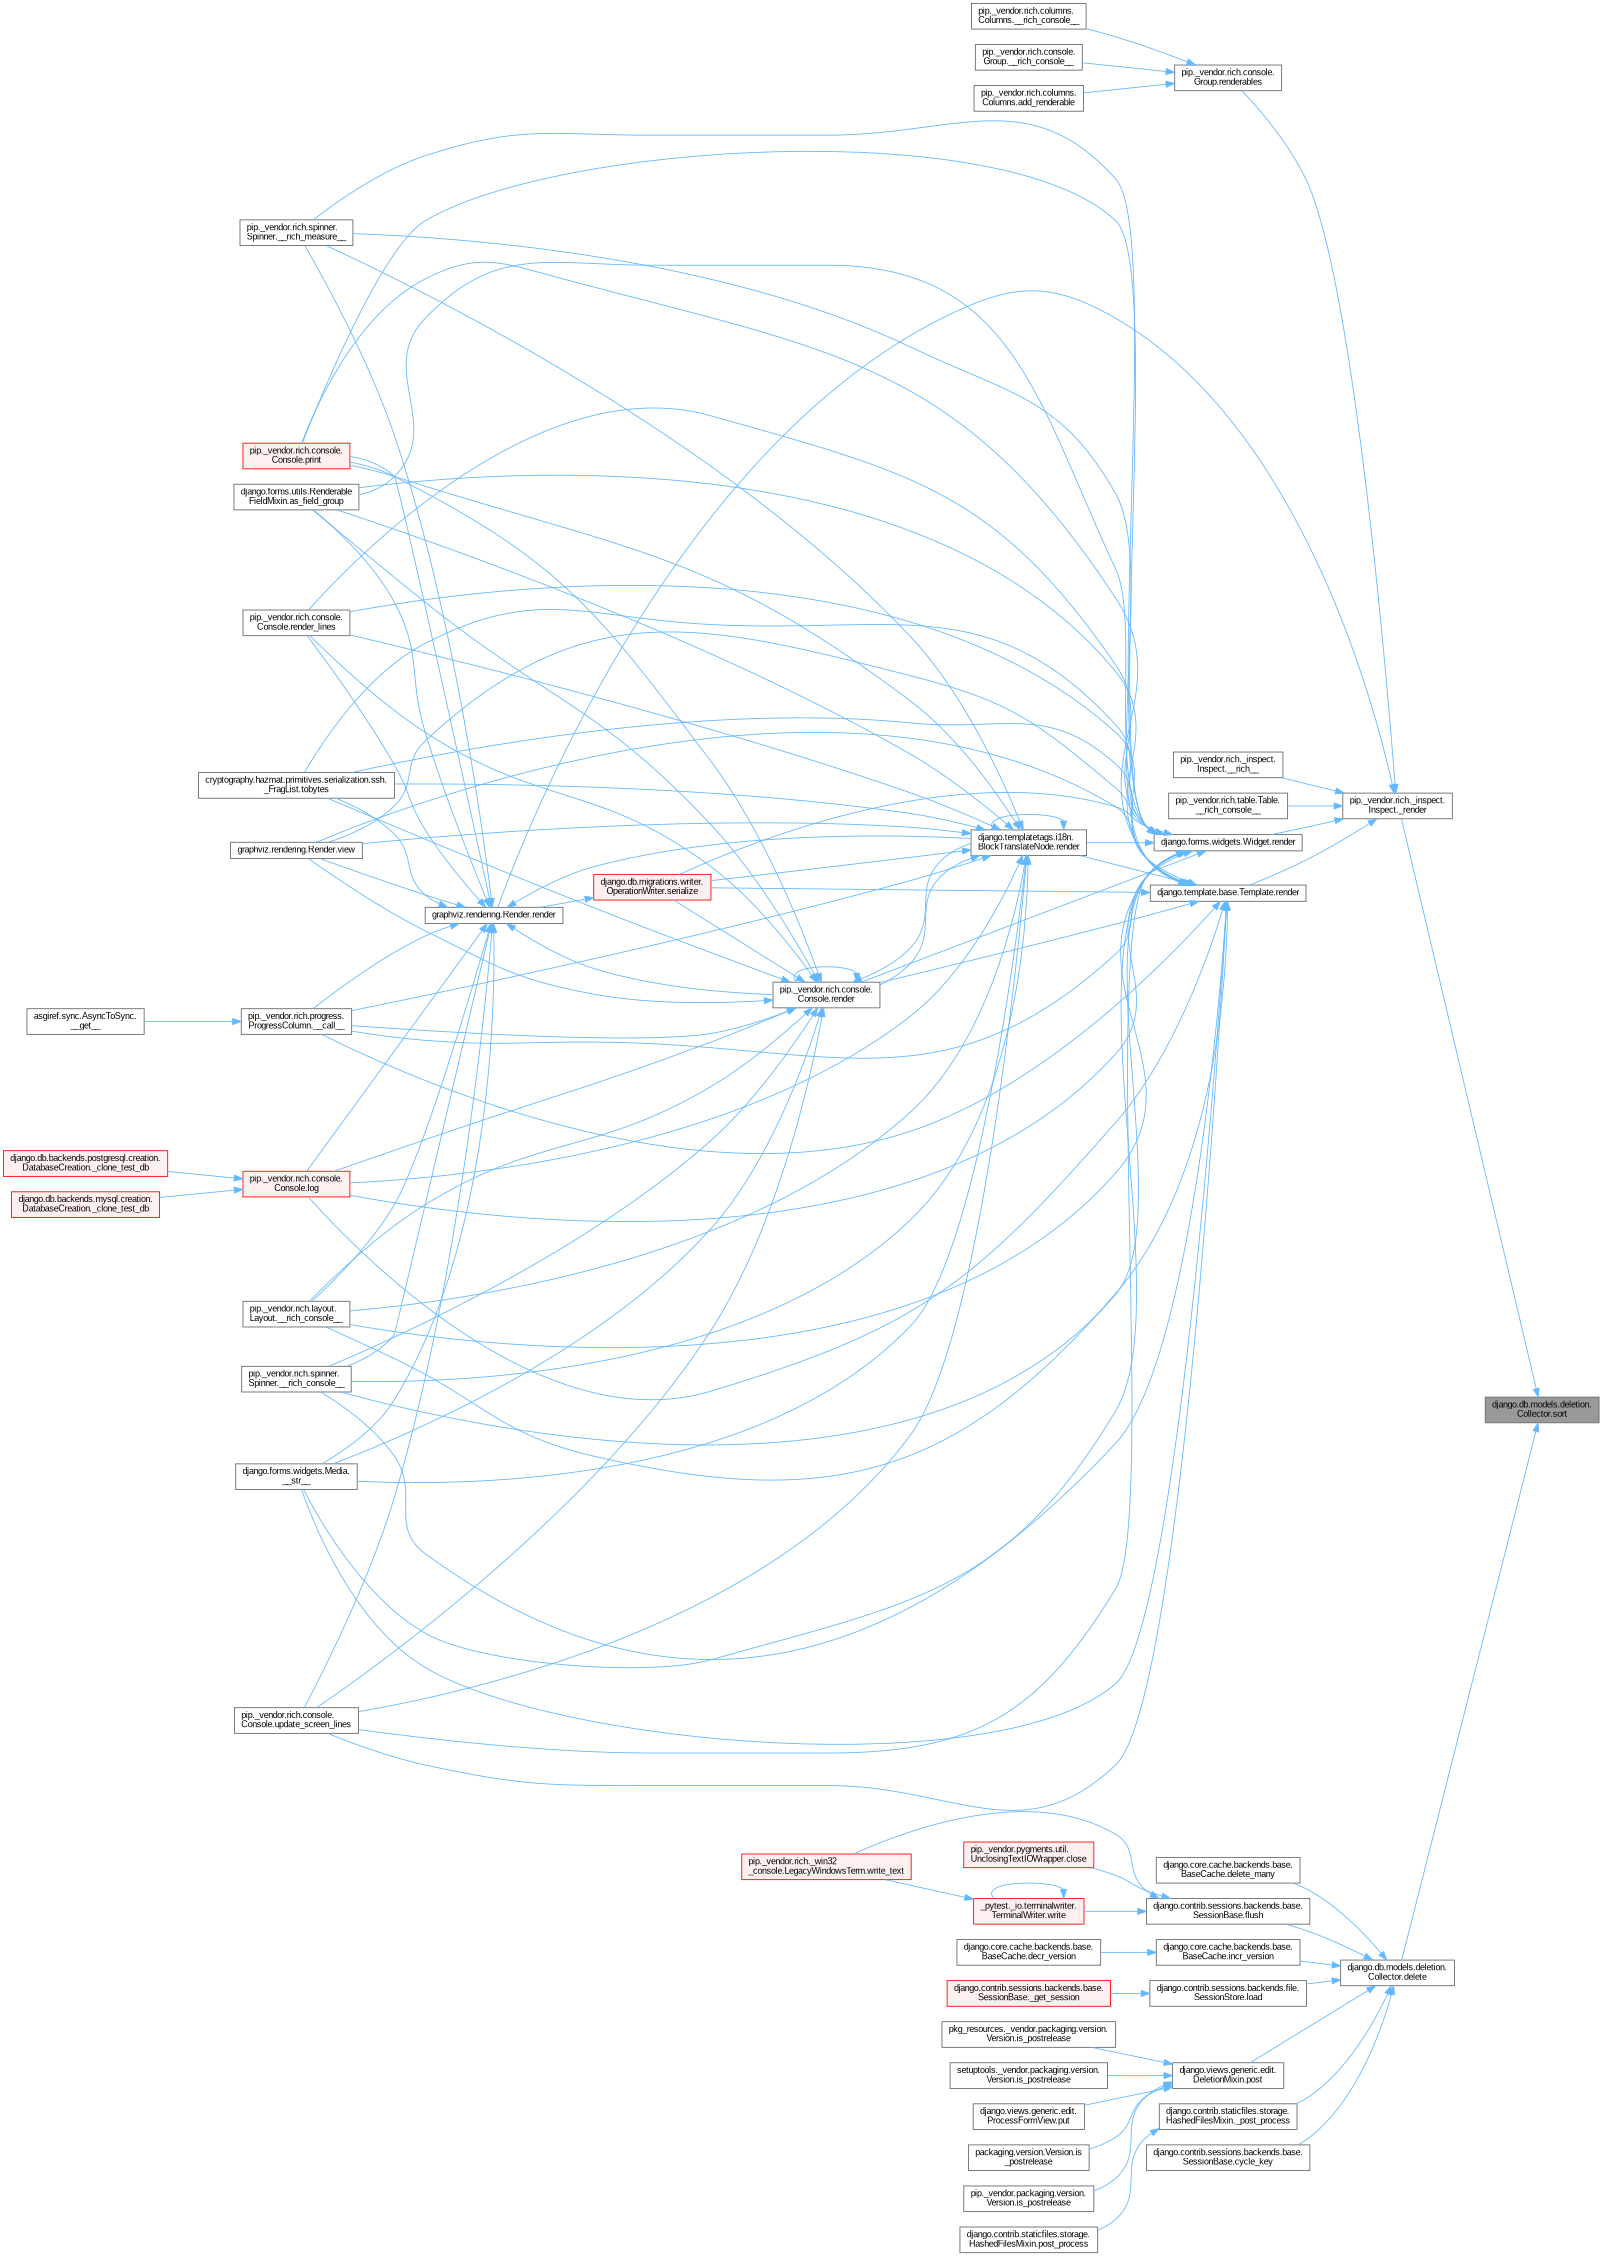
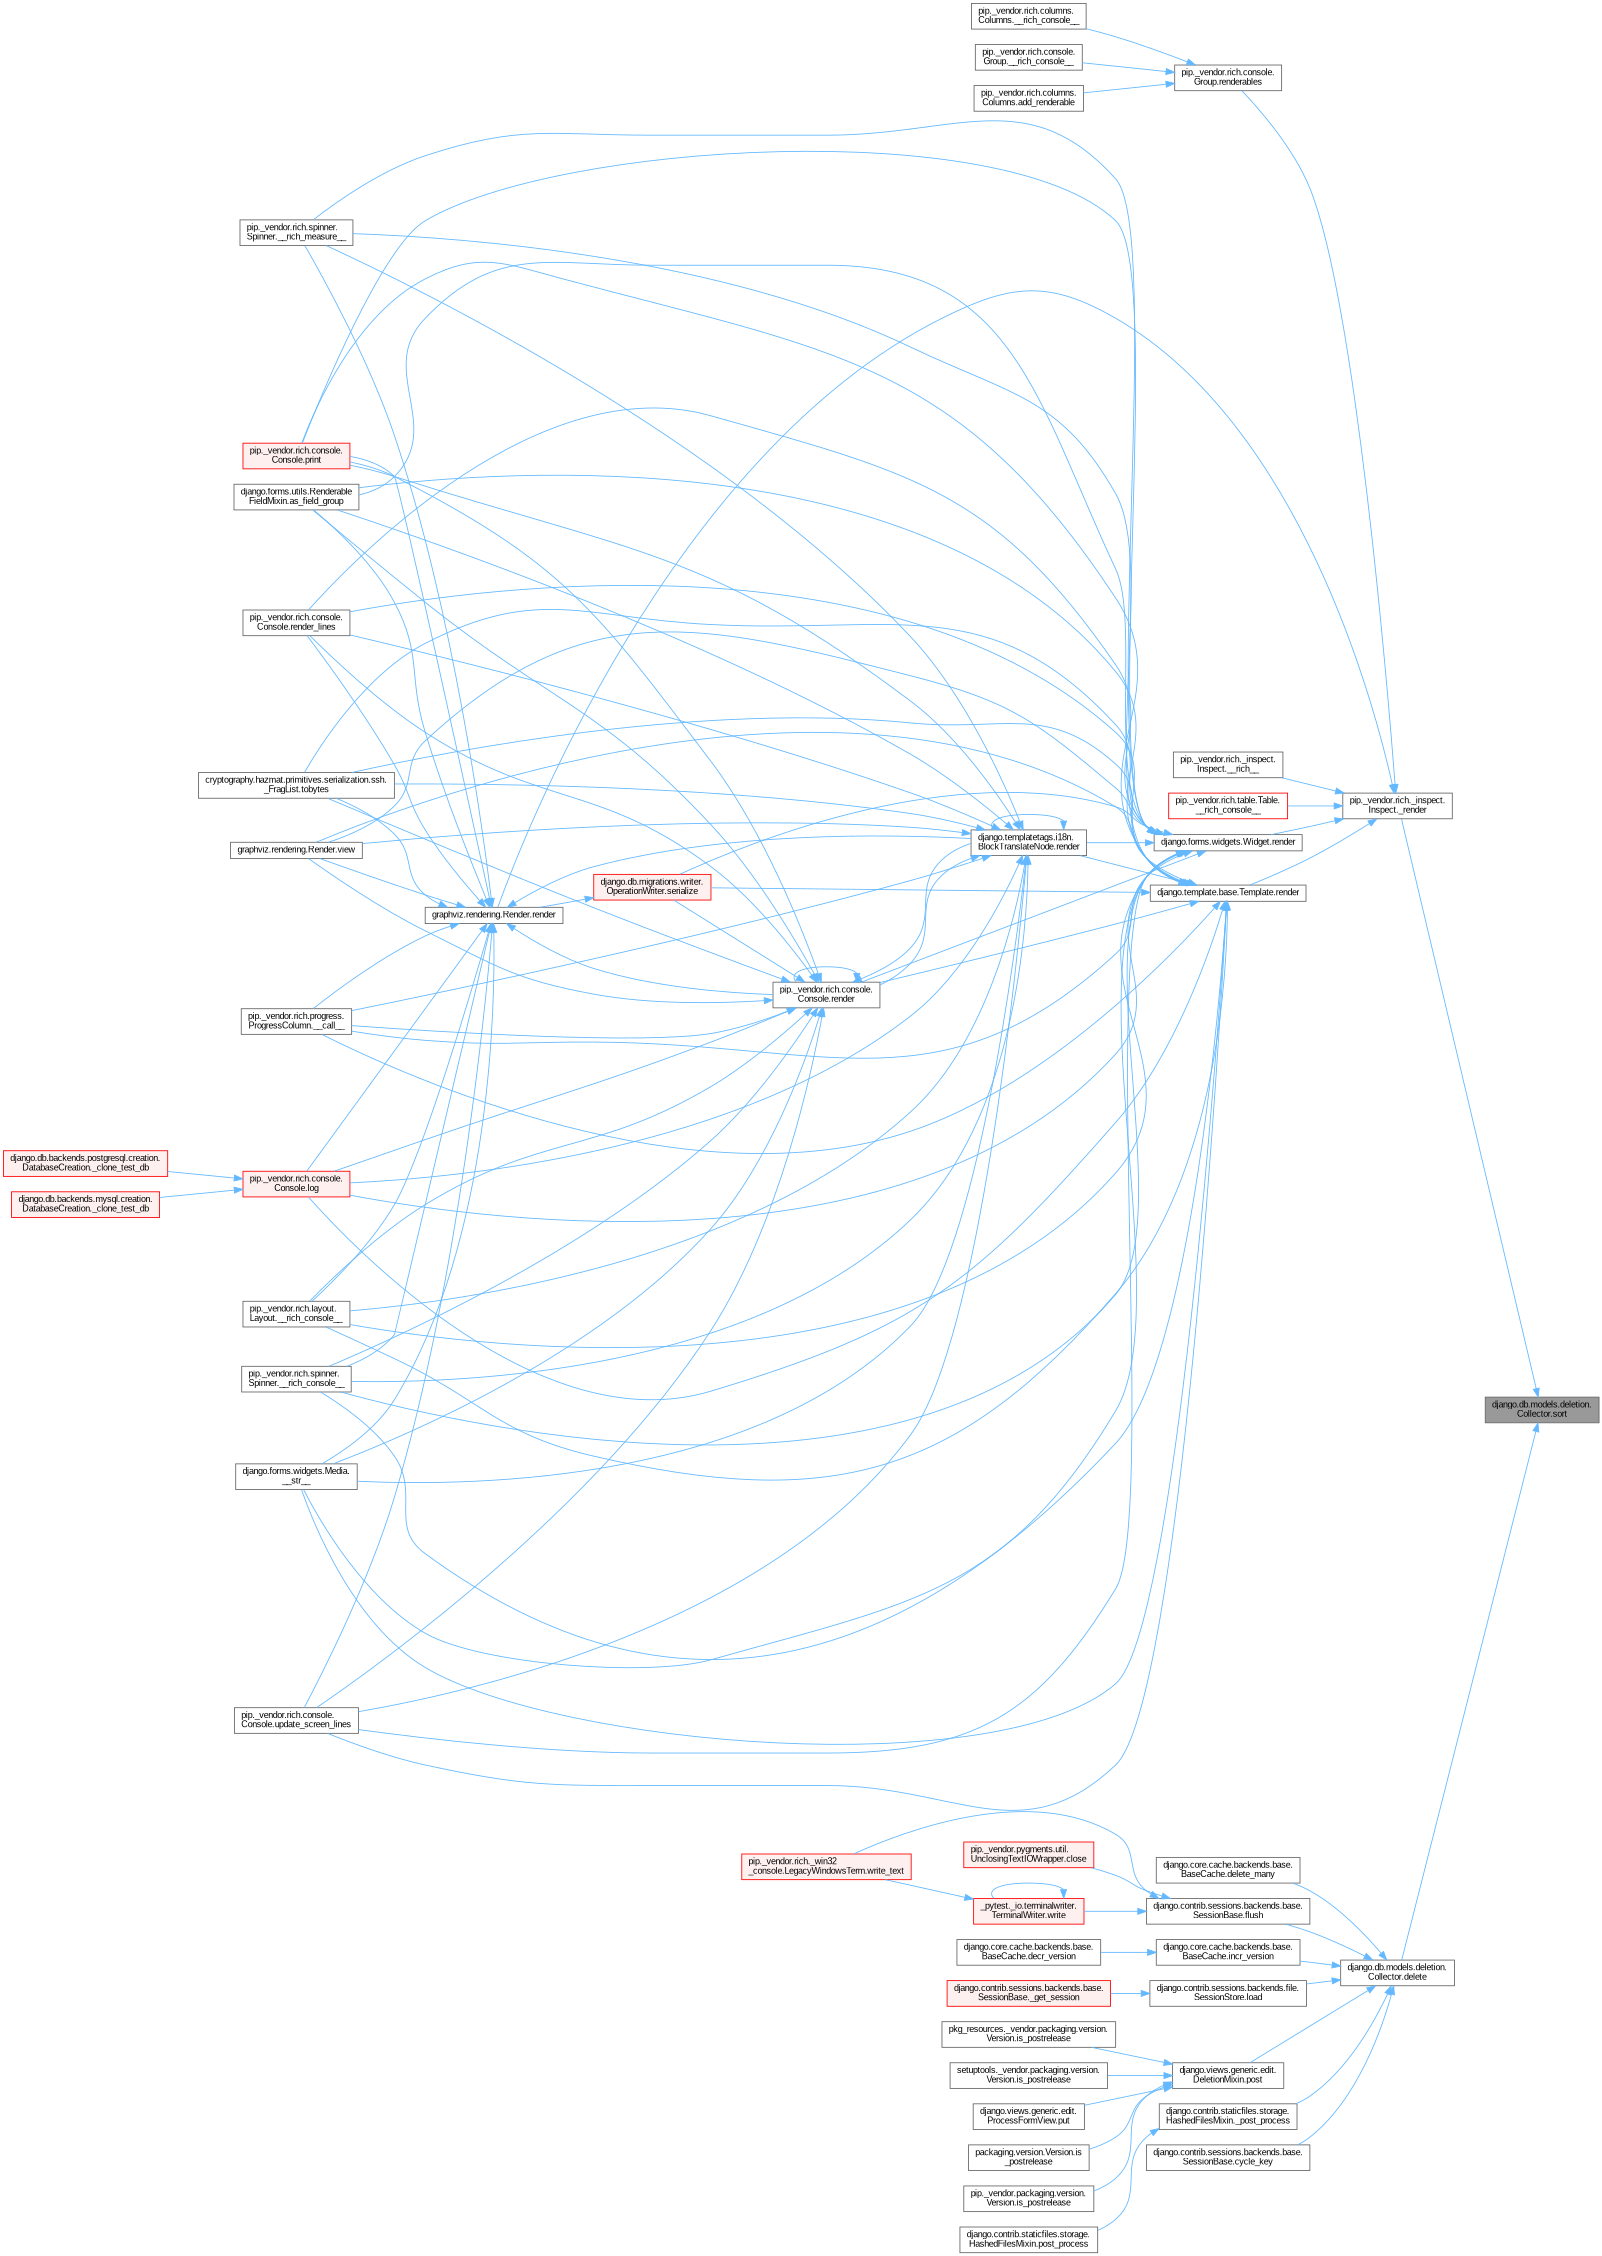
(1228, 806) -> (1228, 806)
(837, 866) -> none
(86, 1022) -> none
